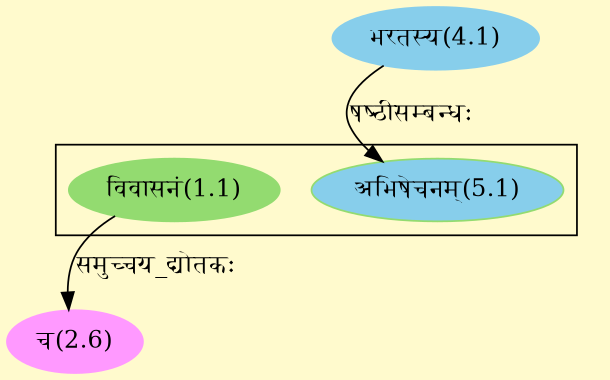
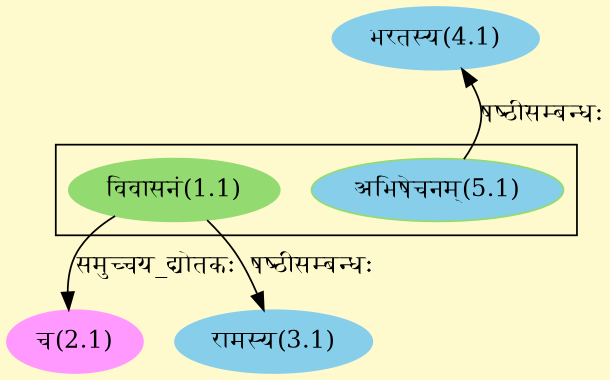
(348, 104) -> (481, 123)
(75, 342) -> (75, 342)
none -> (274, 342)
